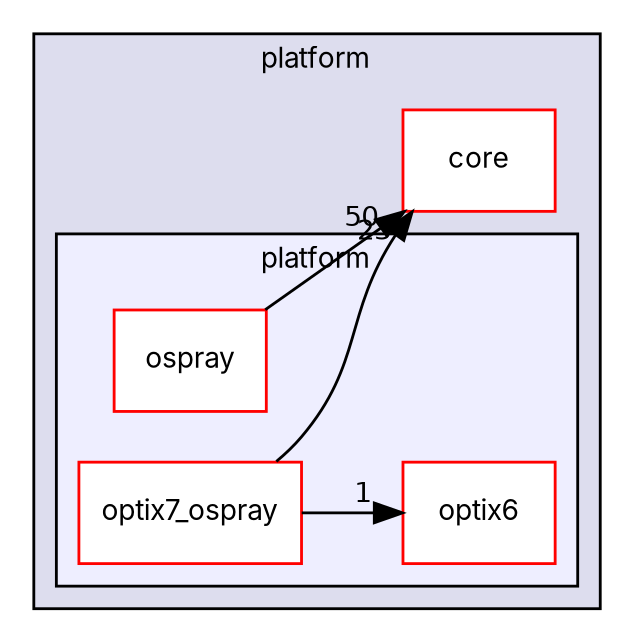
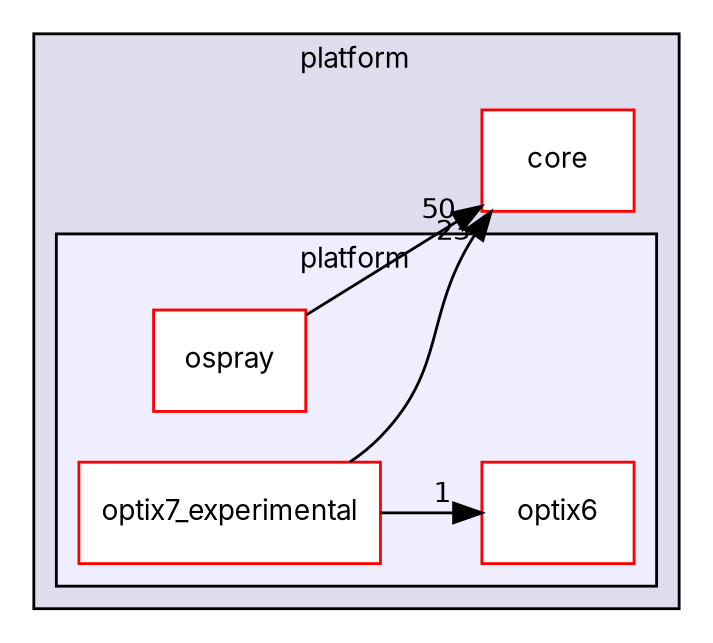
(190, 513) -> (230, 513)
